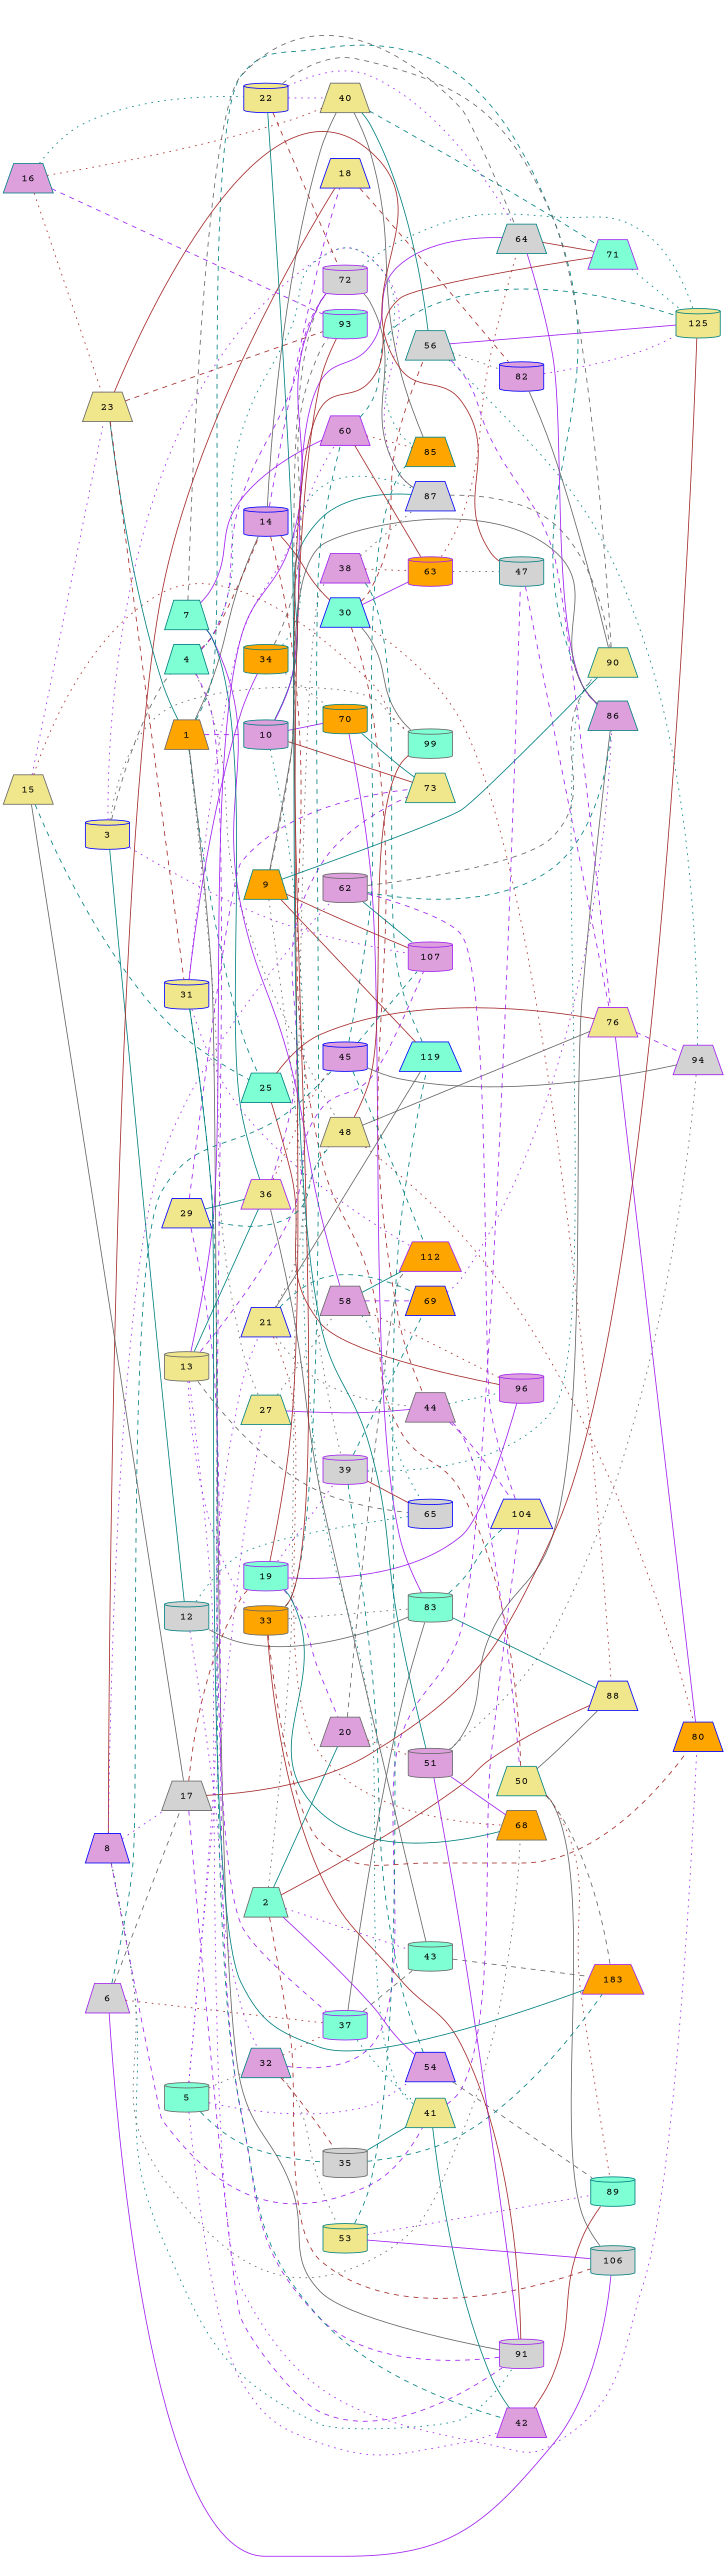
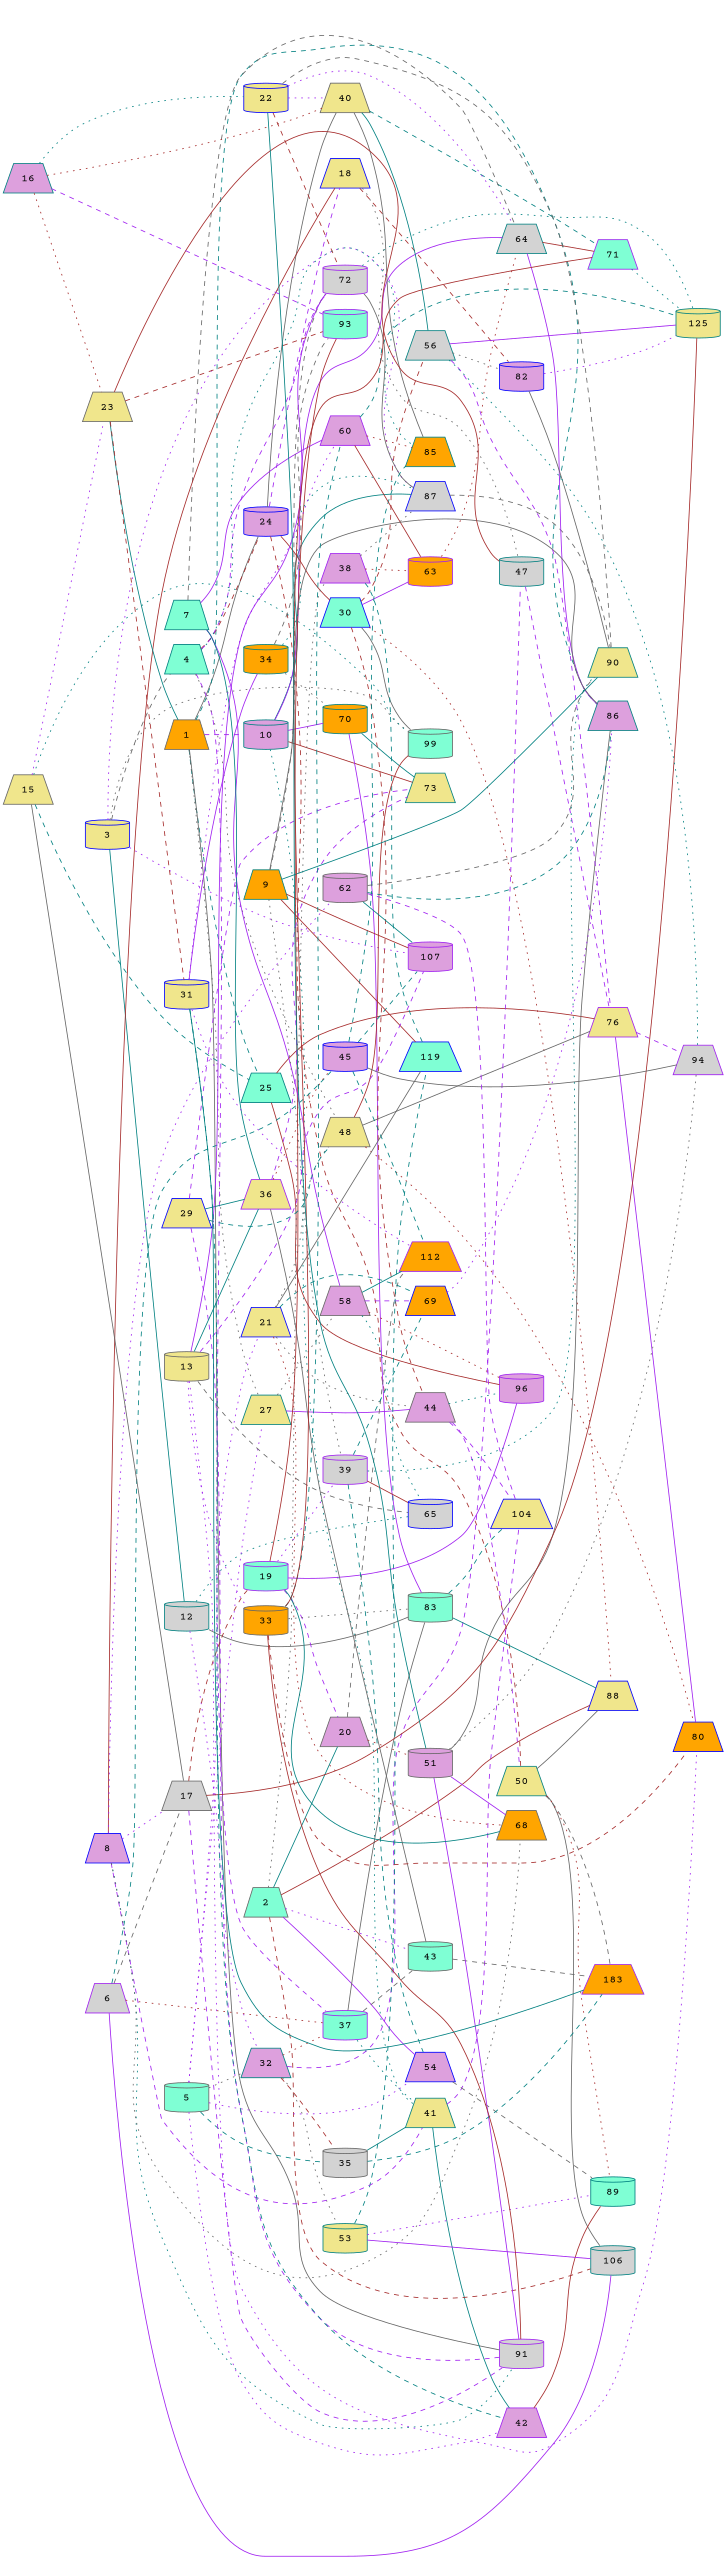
(266, 522) -> (266, 522)
(476, 572) -> (399, 394)
(199, 584) -> (199, 584)
